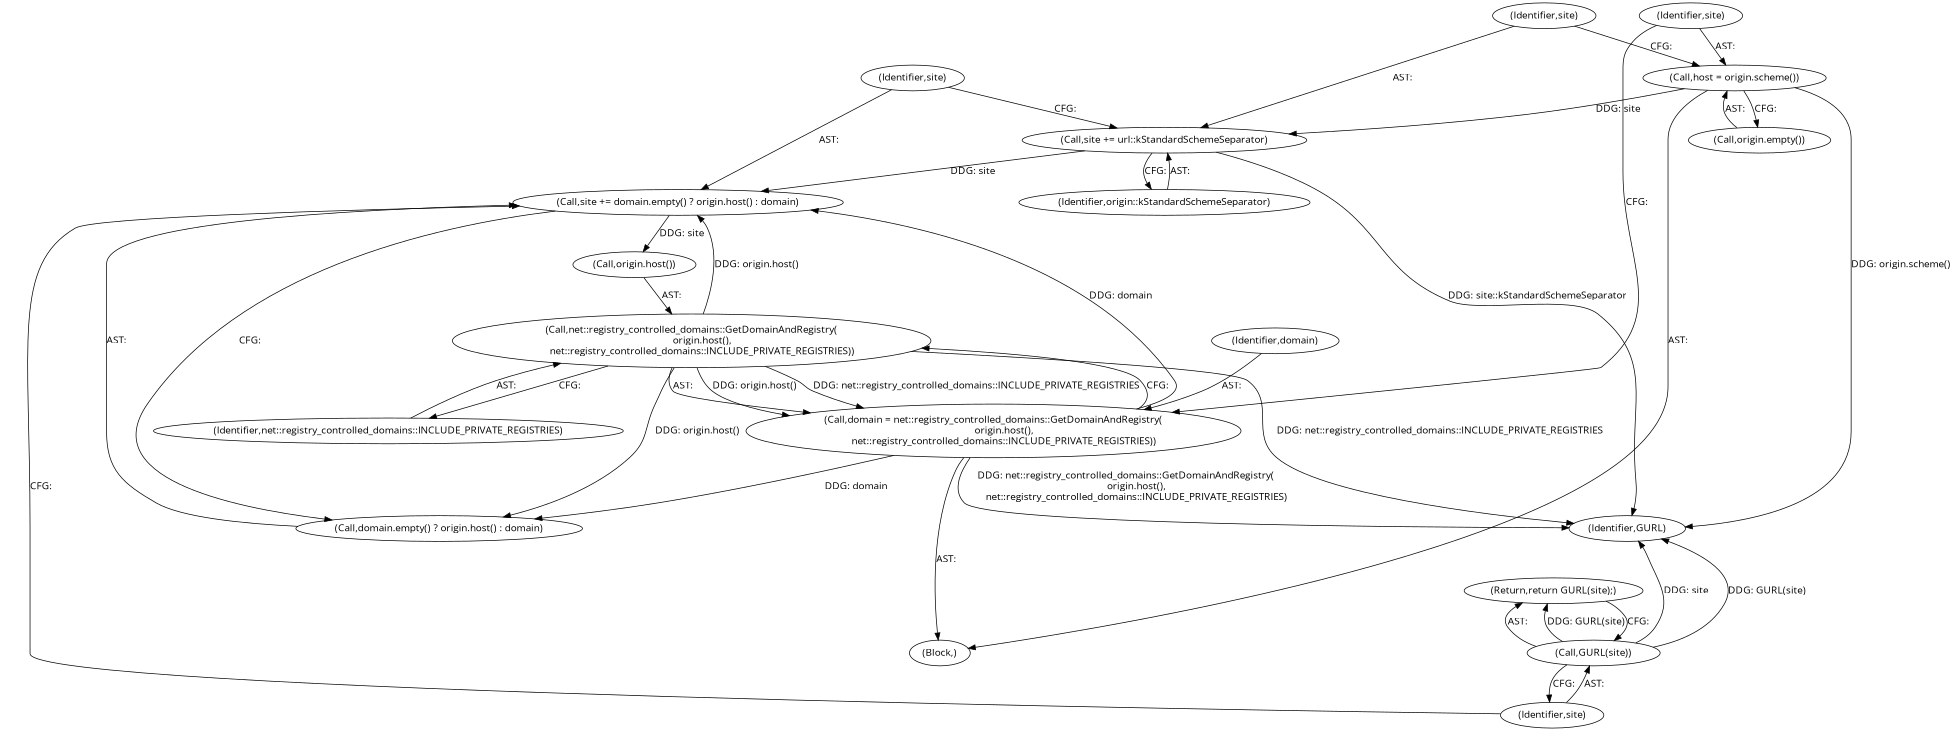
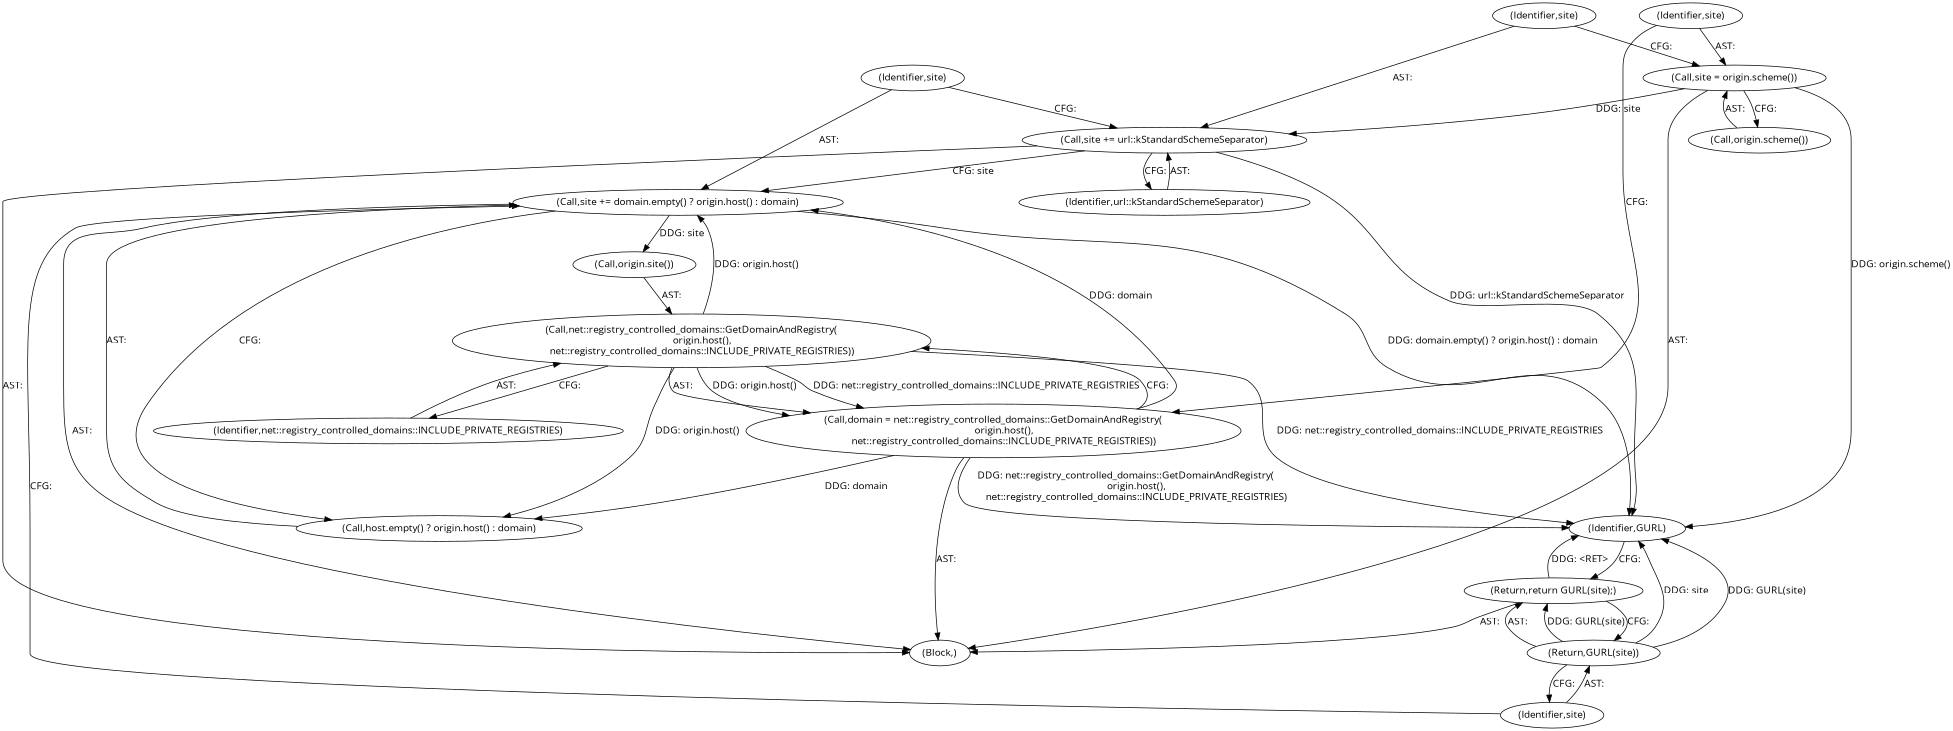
(1735, 78) -> (1735, 78)
(1760, 140) -> (1760, 140)
(973, 171) -> (973, 171)
(1164, 202) -> (1164, 202)
(634, 265) -> (634, 265)
none -> (1276, 278)
(1537, 296) -> (1537, 296)
none -> (3, 321)
(1275, 341) -> none
none -> (150, 518)
(439, 529) -> (439, 529)
none -> (1552, 554)
none -> (1614, 562)
none -> (1251, 645)
(1594, 653) -> (1594, 653)
